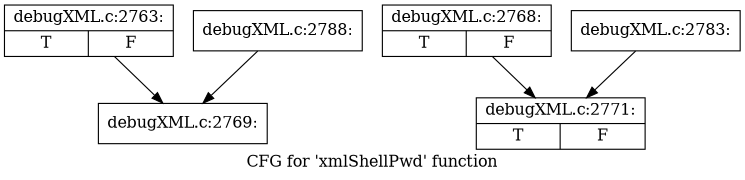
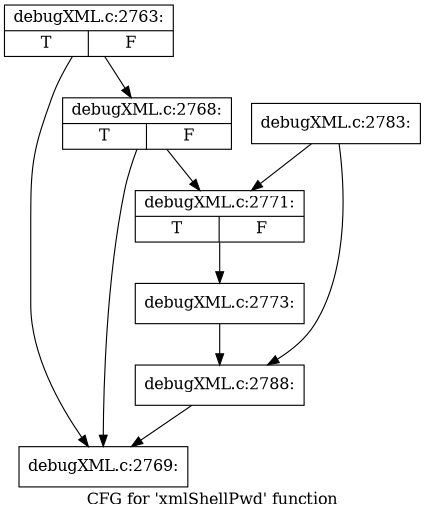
none -> (115, 72)
none -> (338, 262)
none -> (110, 291)
none -> (220, 304)
